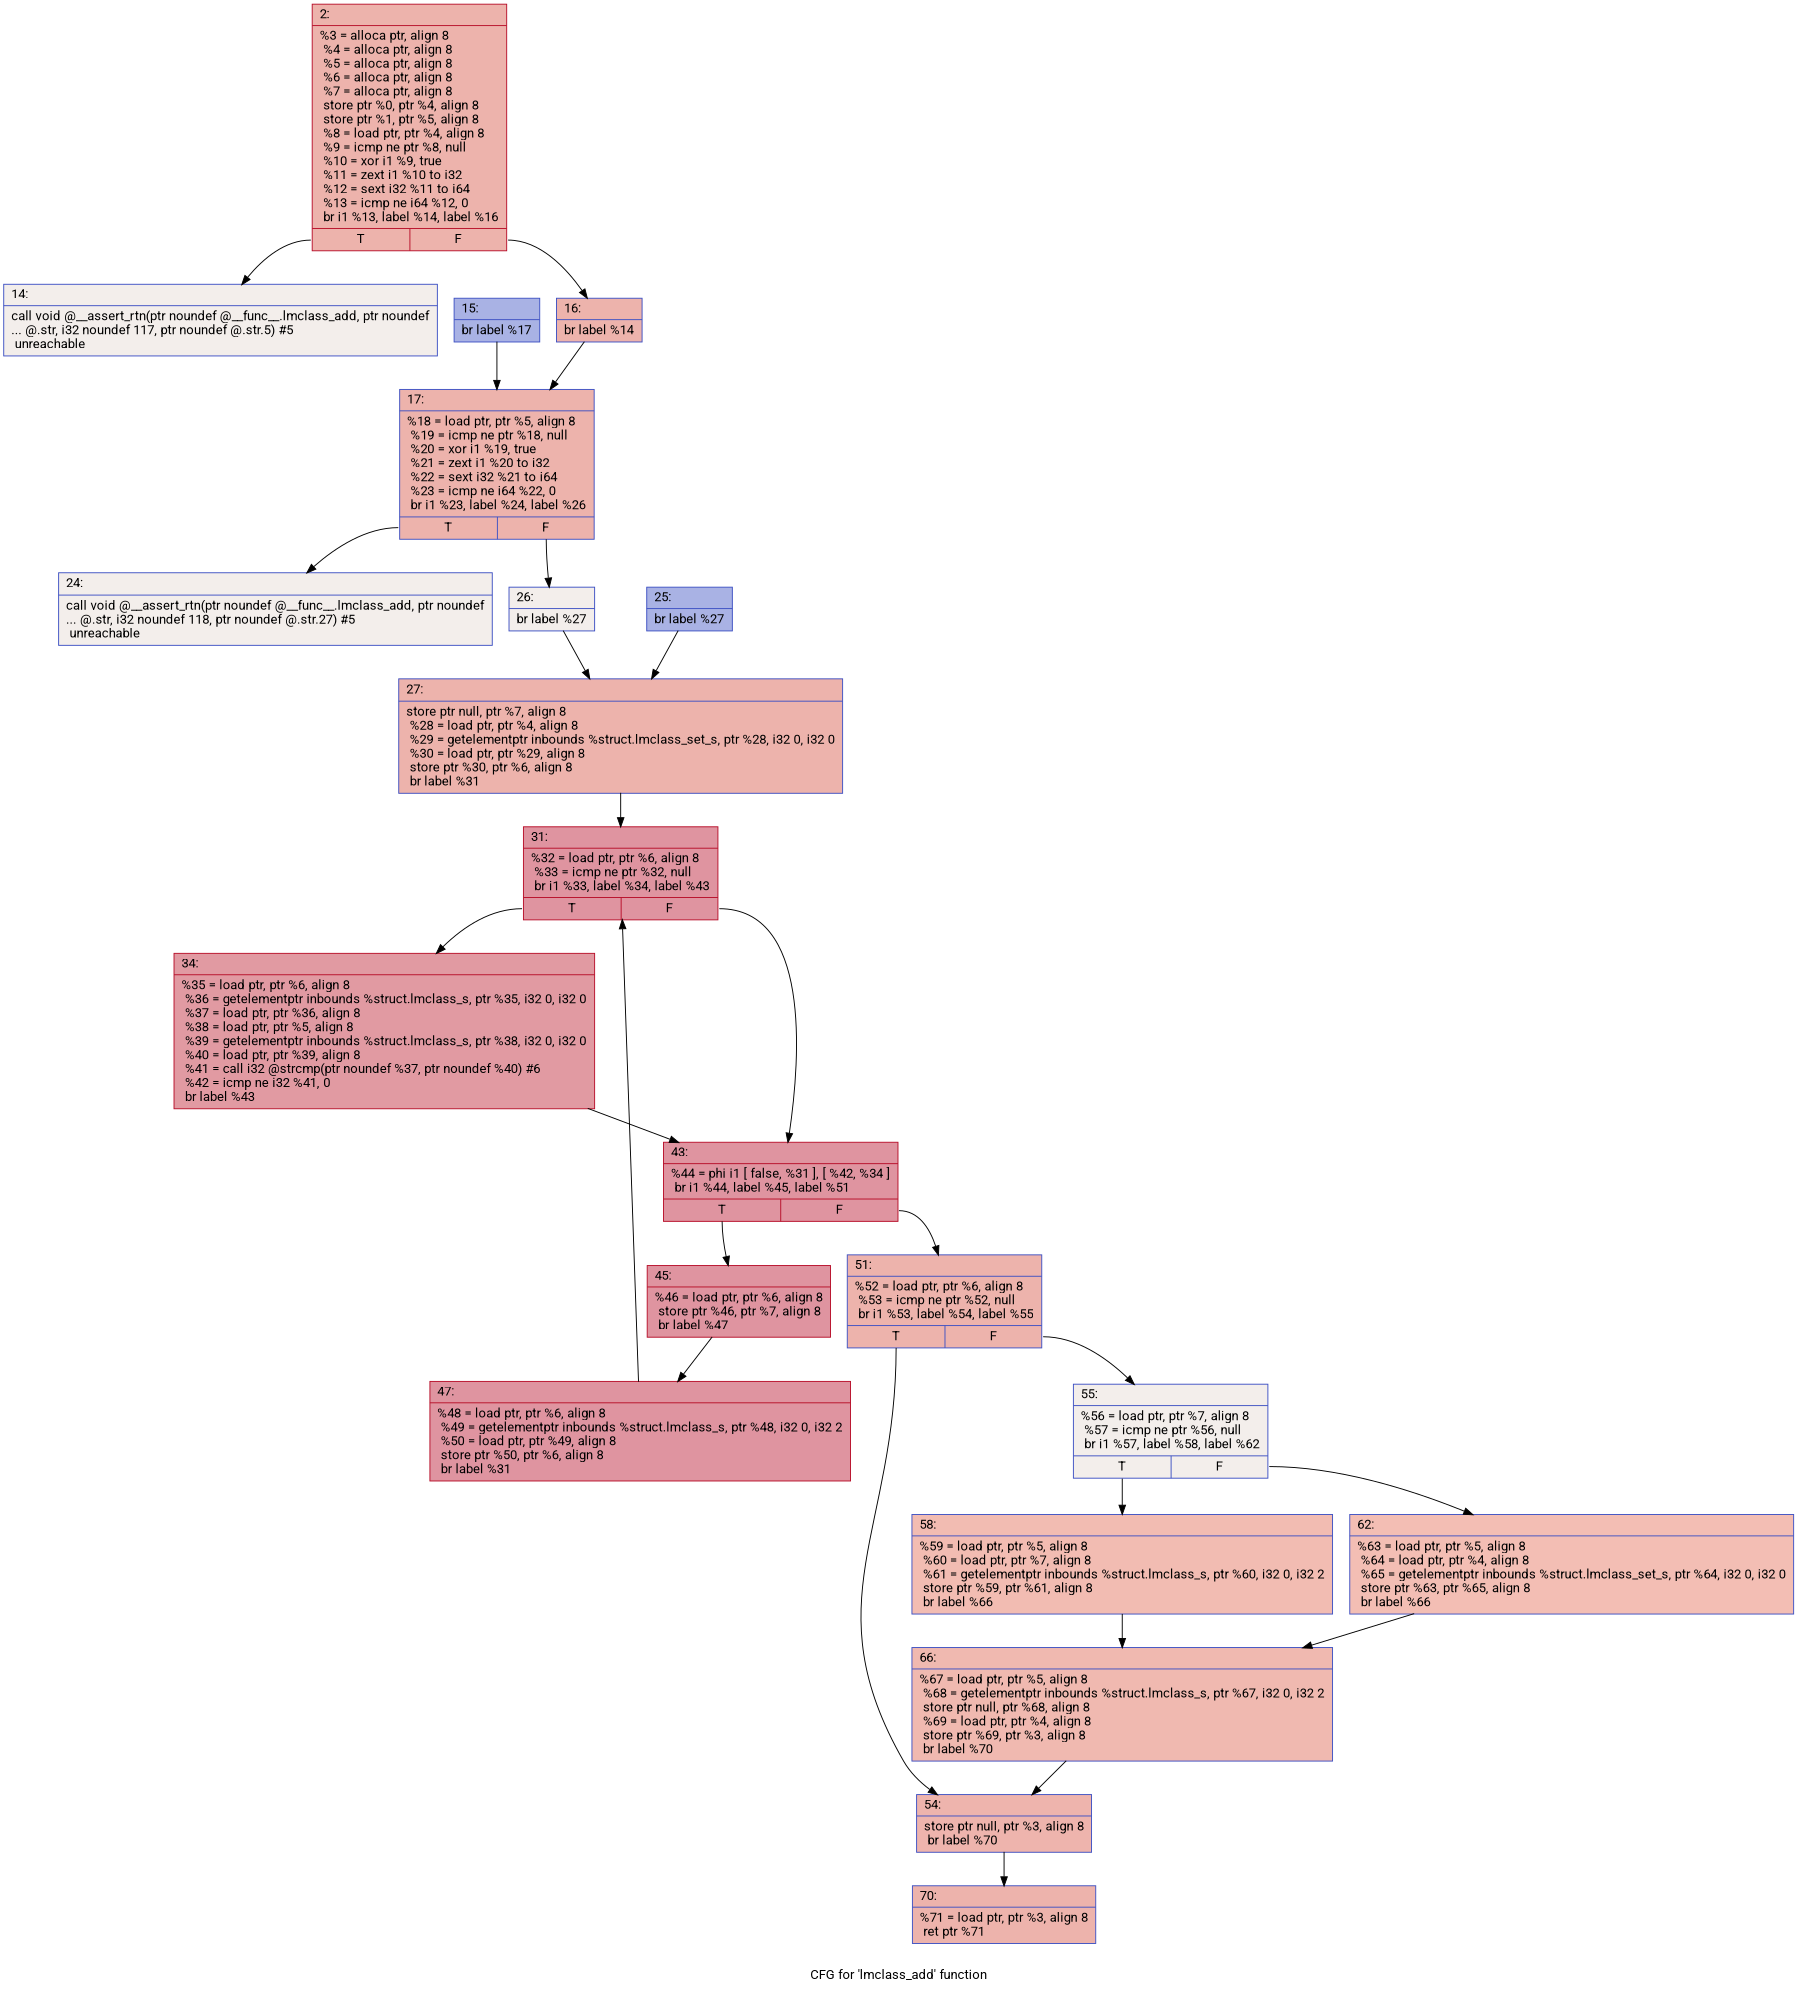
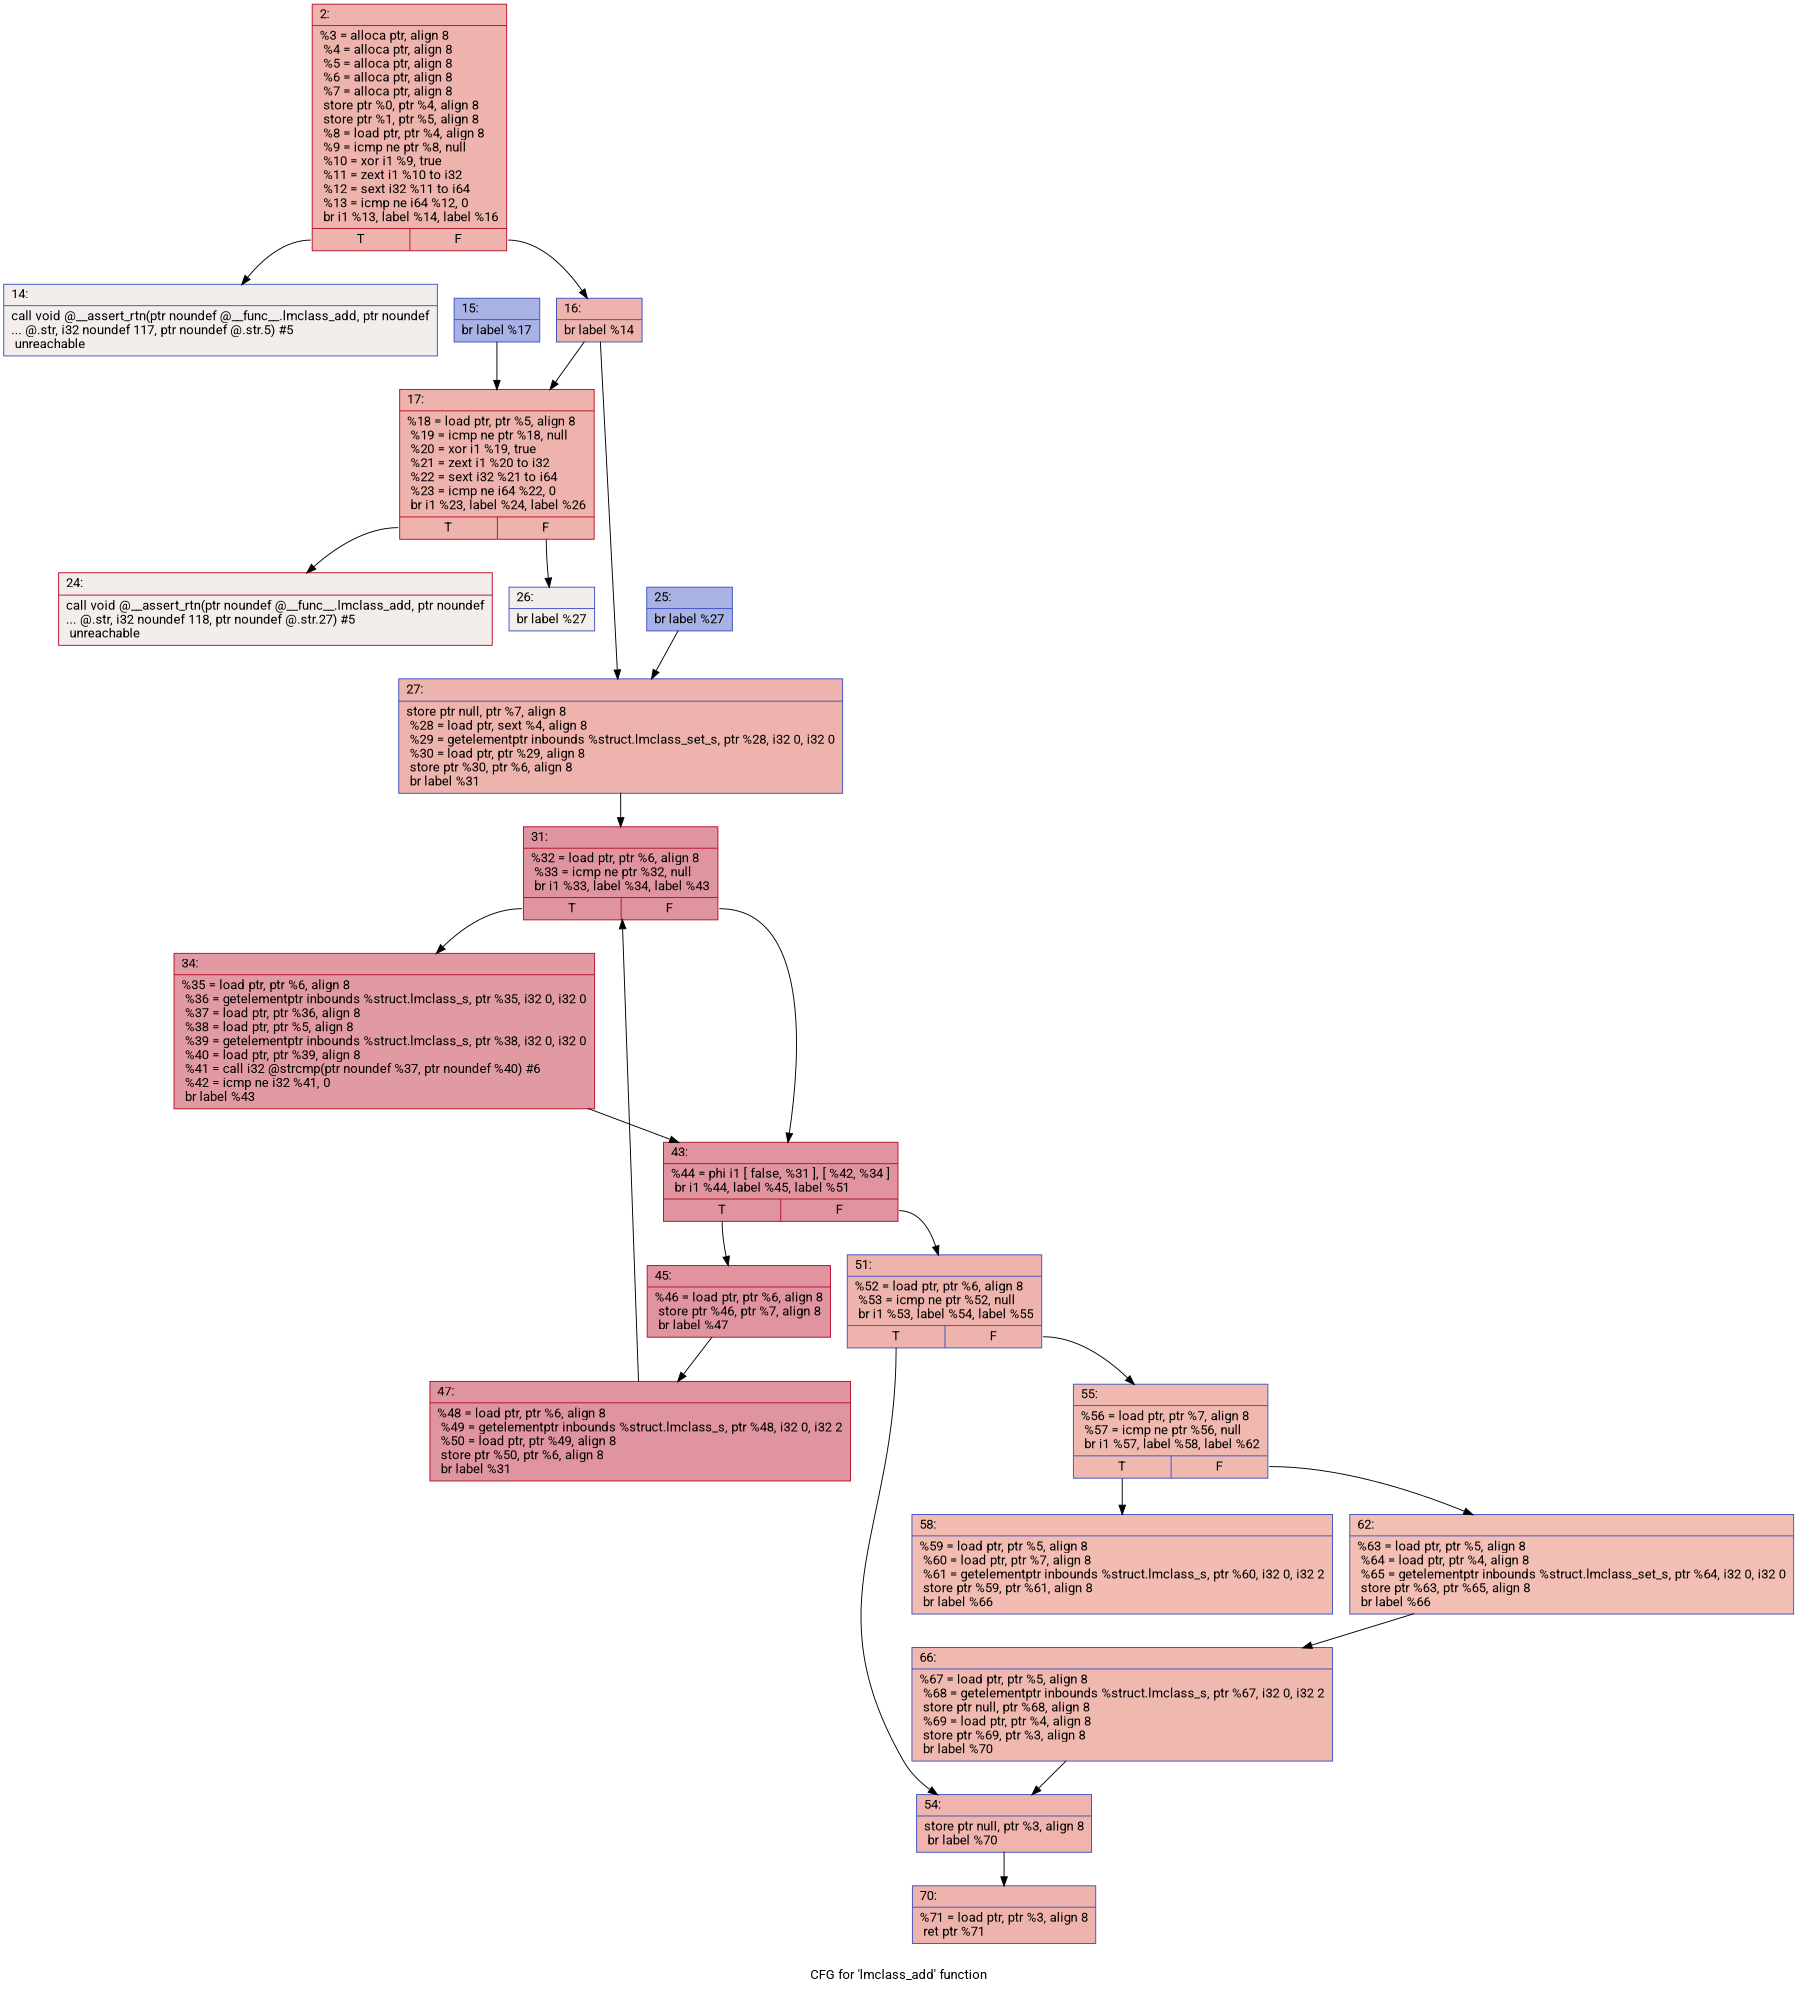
(497, 464) -> (497, 464)
(275, 609) -> (275, 609)
(574, 651) -> (609, 506)
(492, 726) -> (497, 726)
(1171, 1431) -> (1171, 1431)
(1122, 1626) -> none
